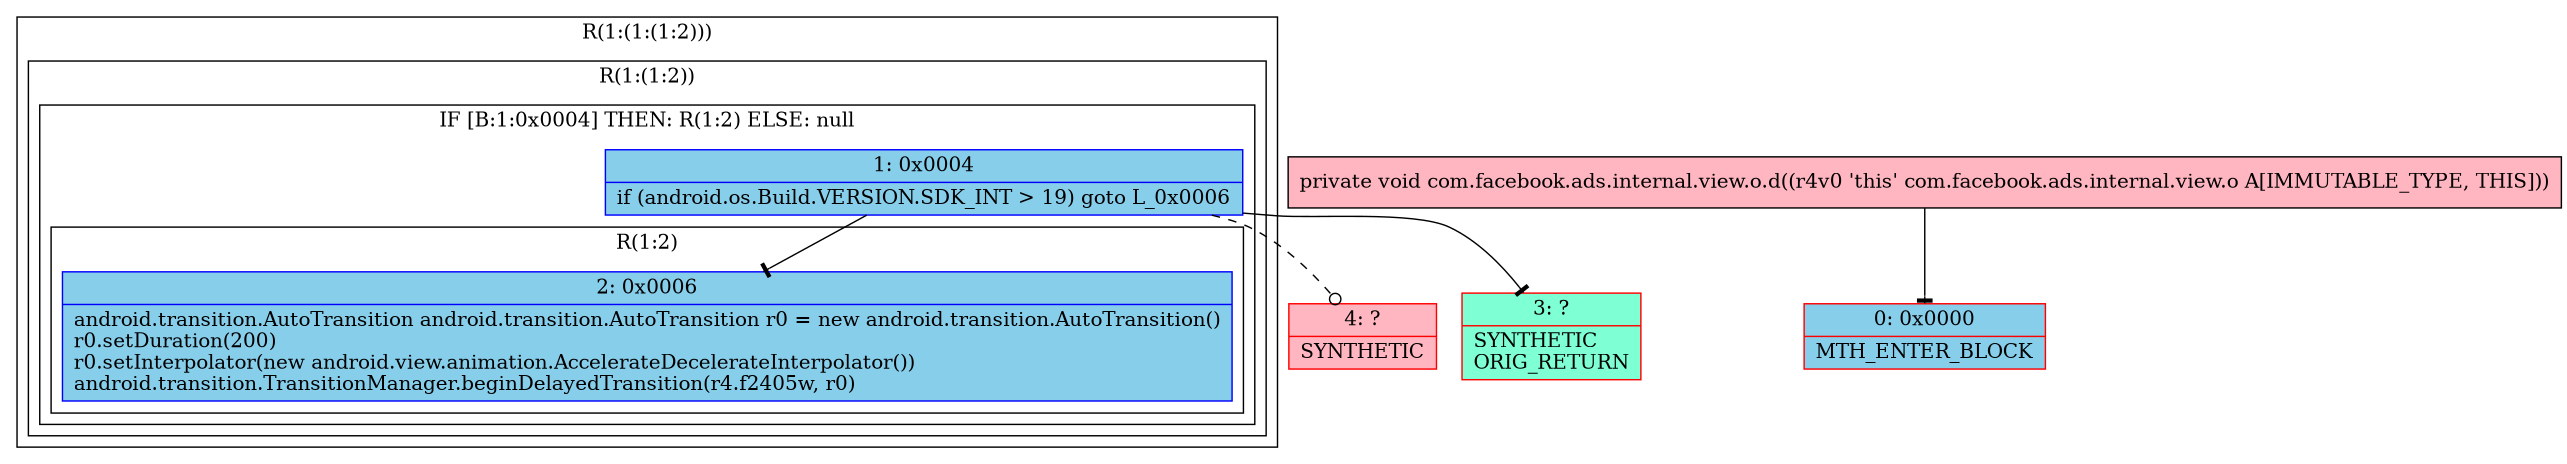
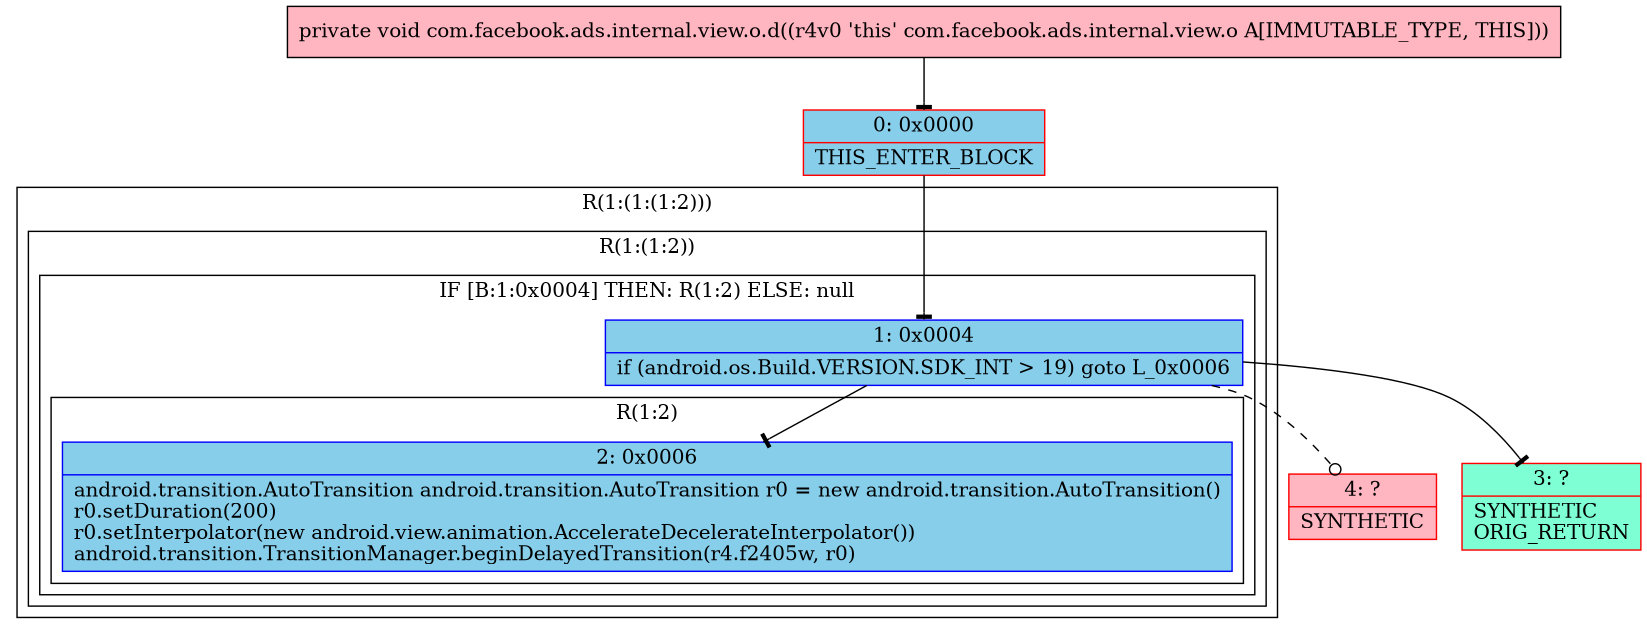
none -> (924, 244)
(1925, 352) -> (924, 158)
